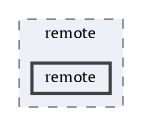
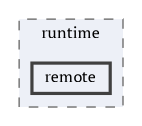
(71, 34) -> (71, 34)
